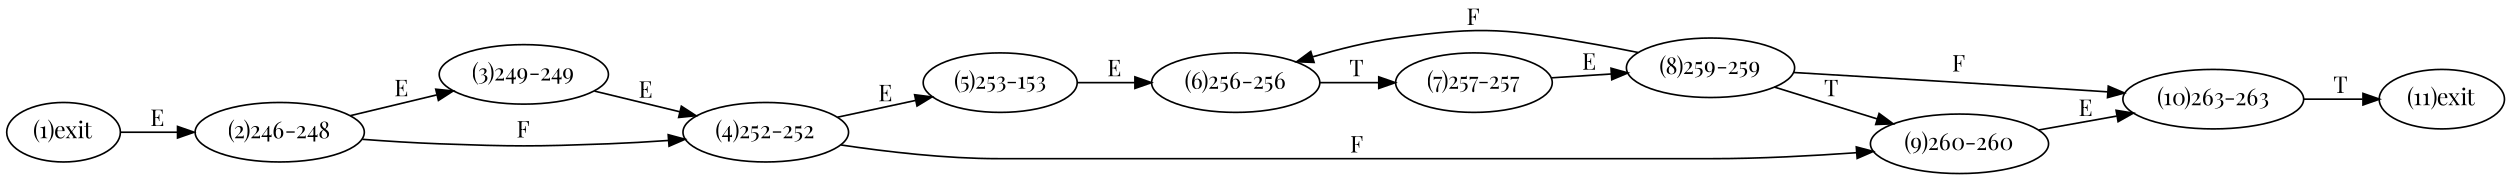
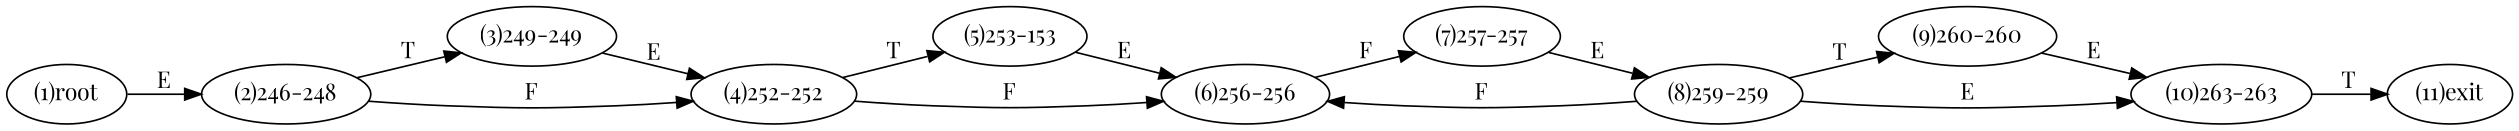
(1960, 65) -> (1968, 93)
(1358, 70) -> (1366, 52)
(402, 90) -> (409, 52)
(886, 95) -> (895, 52)
(64, 132) -> (67, 94)
(1349, 159) -> (1001, 108)
